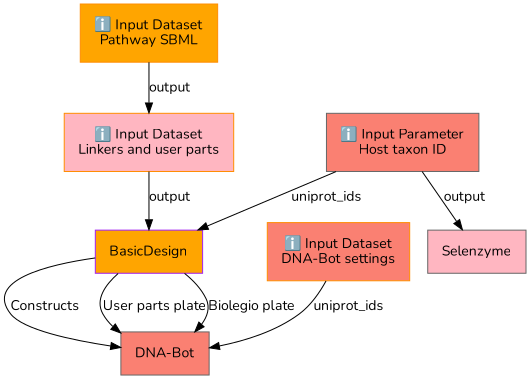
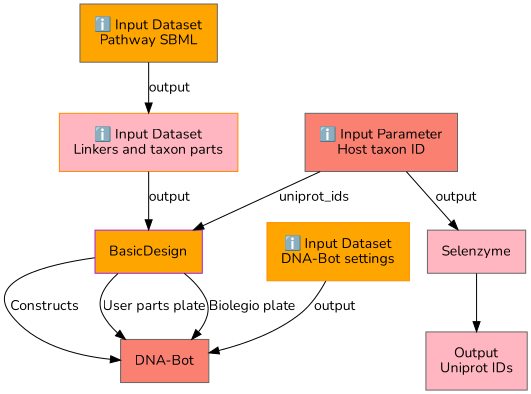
(149, 33) -> (149, 33)
(149, 142) -> (149, 142)
(338, 252) -> (338, 252)
(349, 306) -> (335, 306)
none -> (477, 361)
